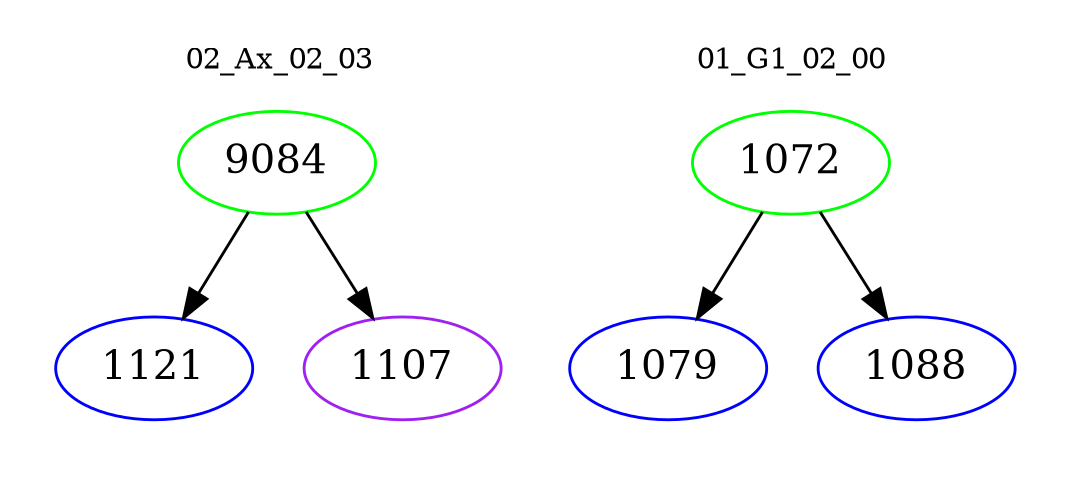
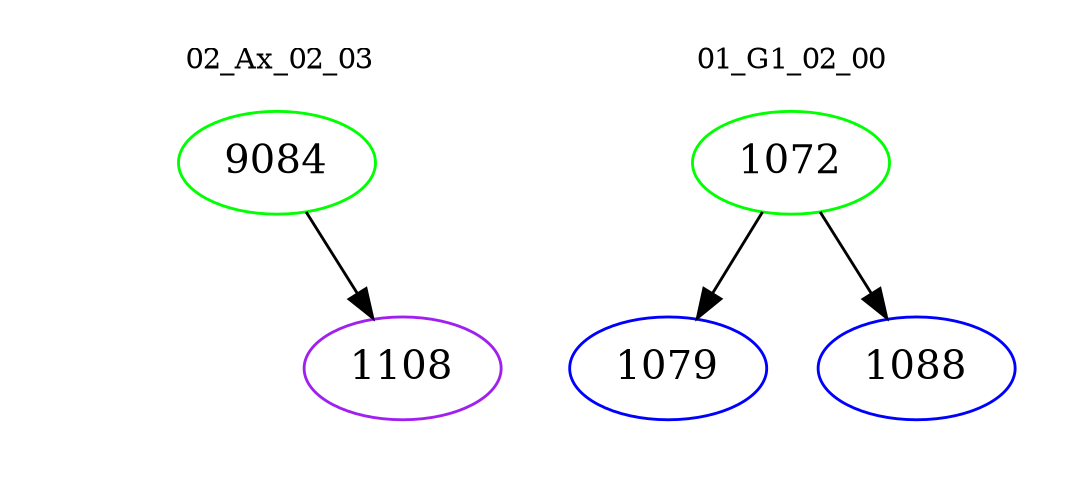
(154, 368) -> none
(403, 368) -> (403, 368)
